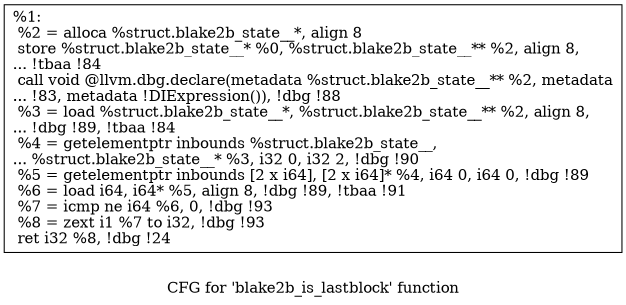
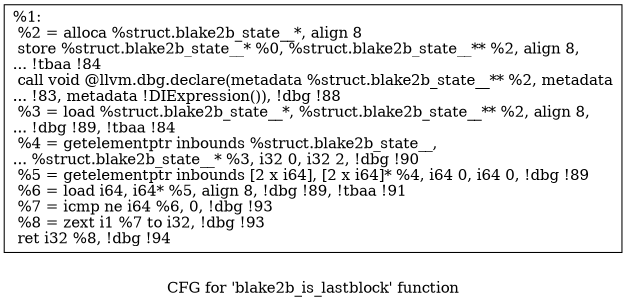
(92, 239) -> (92, 239)
